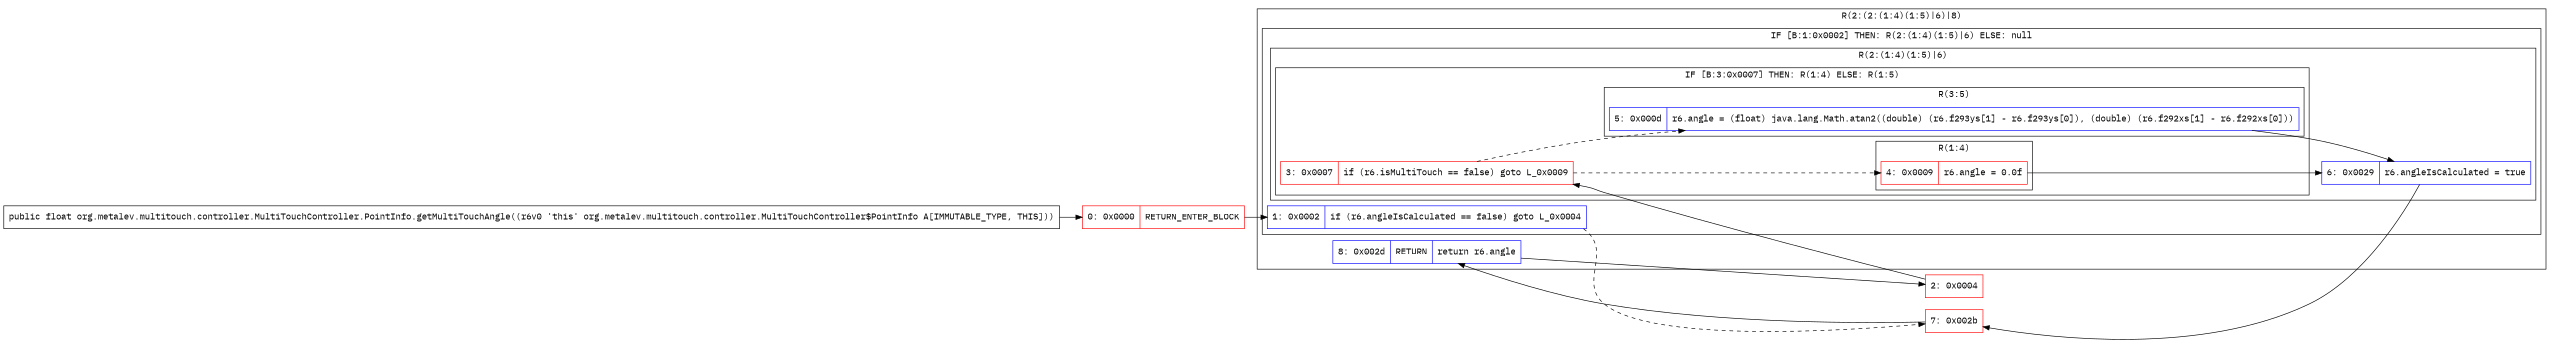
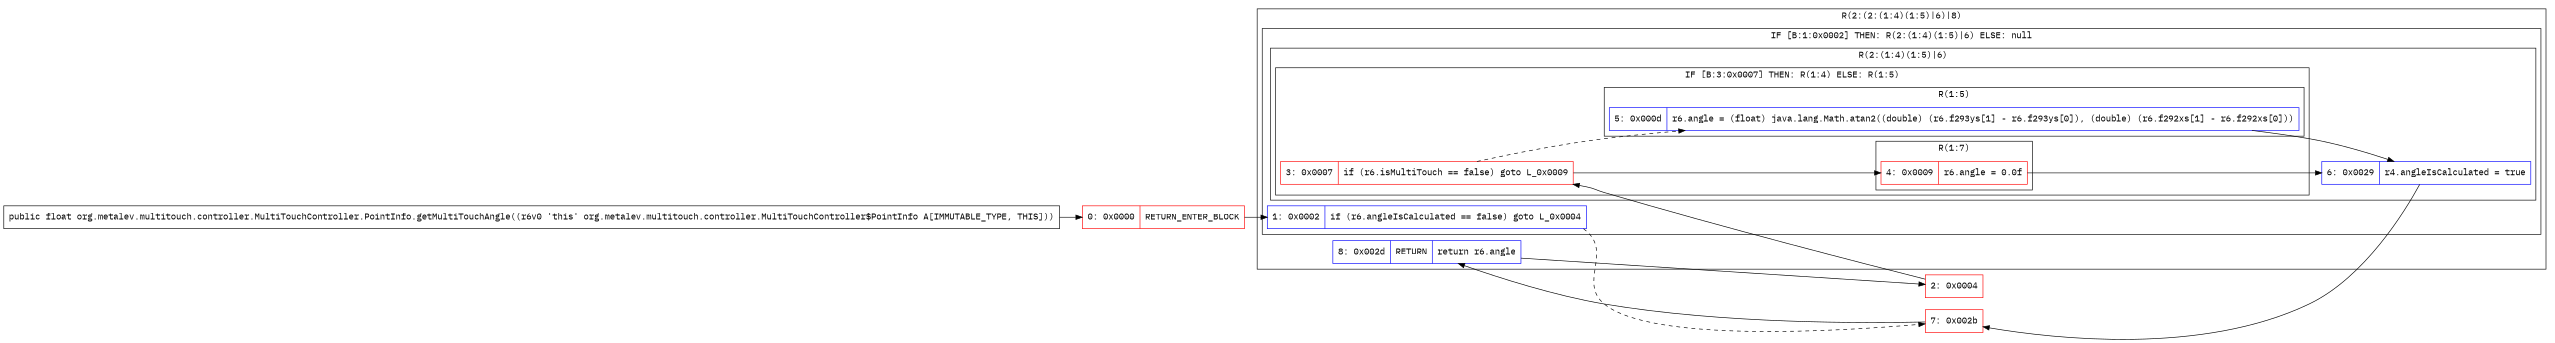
(1954, 95) -> (1954, 95)
(1954, 149) -> (1954, 149)
(1724, 173) -> (1724, 173)
(2455, 173) -> (2455, 173)
